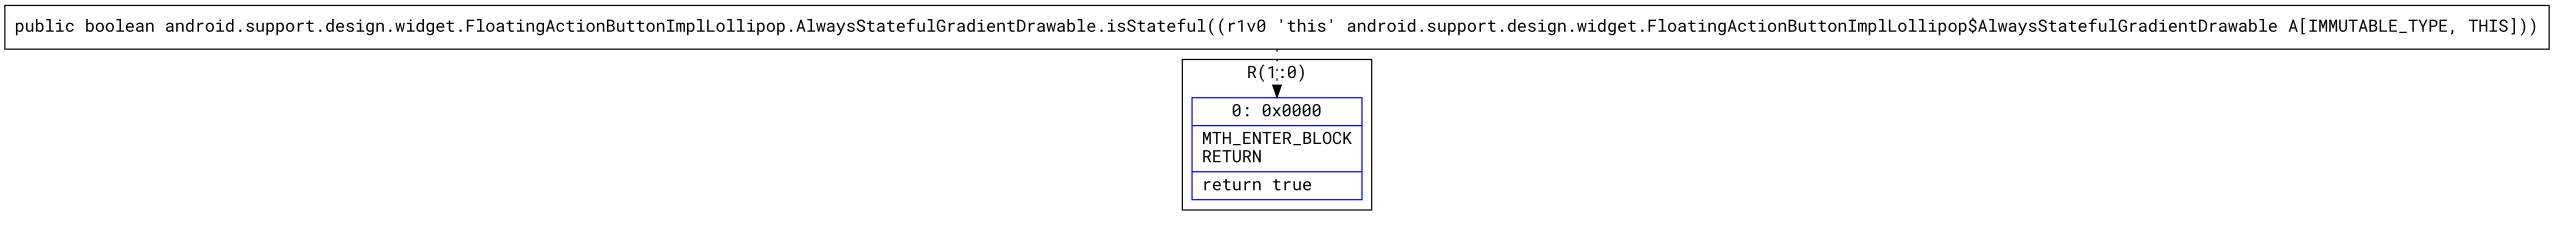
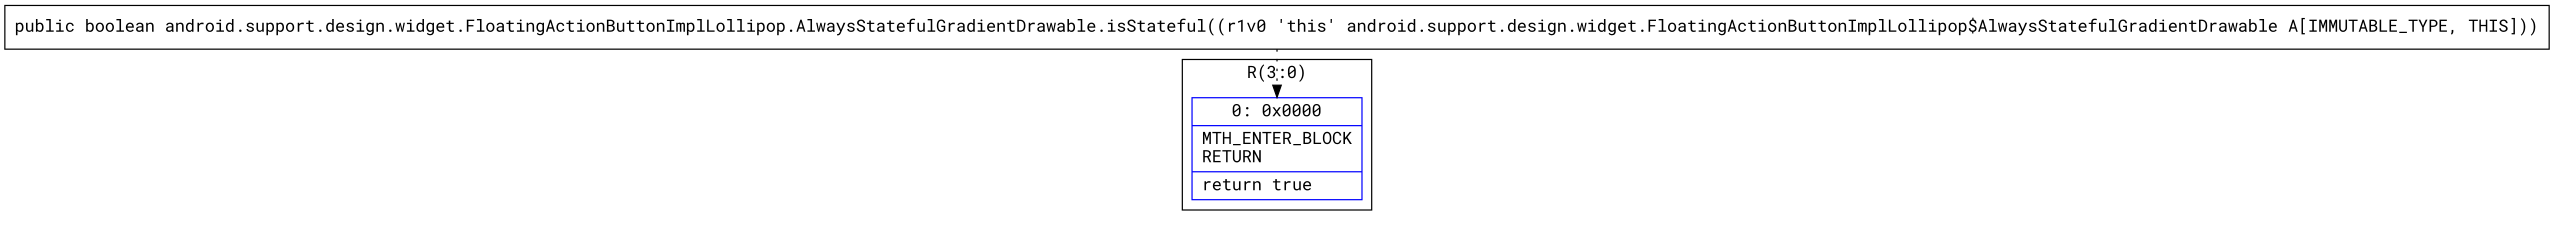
(1277, 73) -> (1277, 73)
